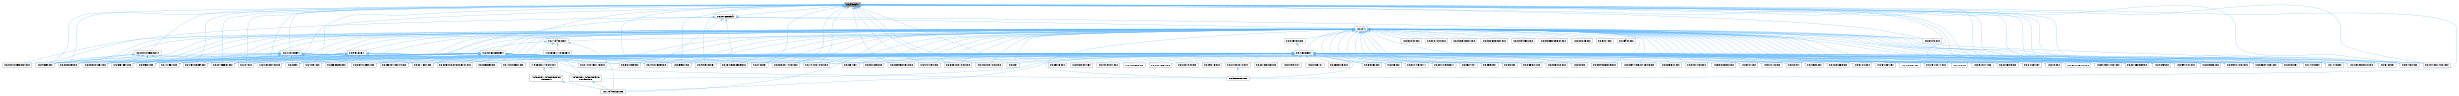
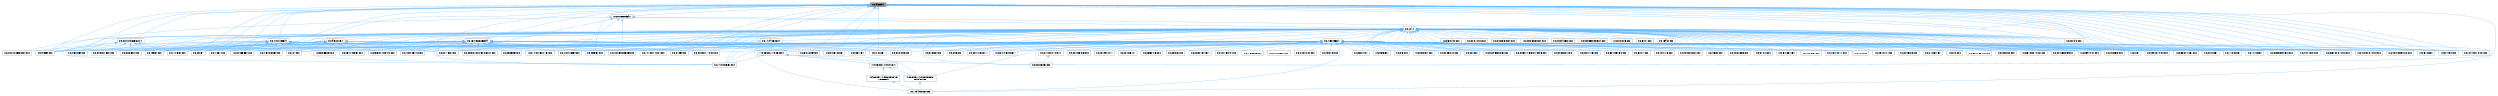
(1300, 48) -> (1670, 44)
(1794, 65) -> (1690, 53)
